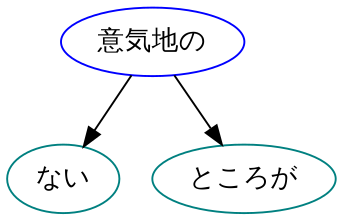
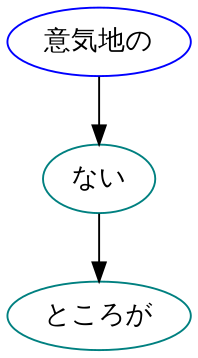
(193, 102) -> (99, 238)
